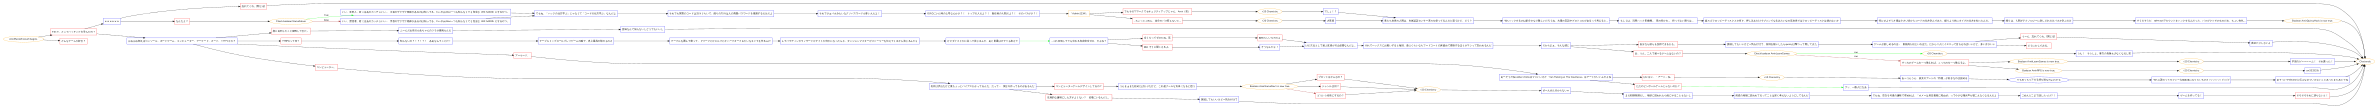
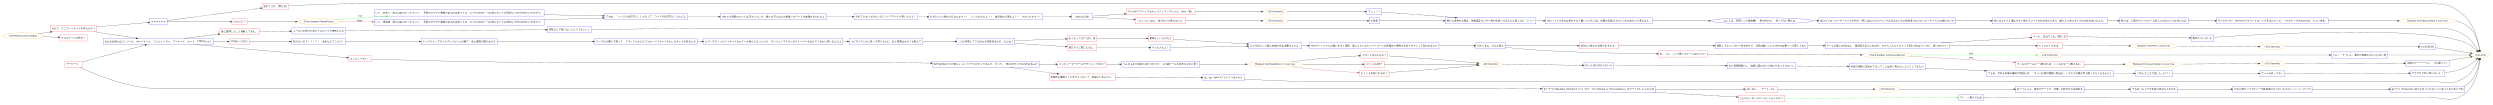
(1079, 14) -> (1082, 17)
(1658, 21) -> (1761, 21)
(1034, 41) -> (939, 42)
(375, 50) -> (114, 53)
(1993, 67) -> (2096, 46)
(2039, 80) -> (2154, 89)
(2312, 96) -> (2428, 73)
(1219, 100) -> (1224, 78)
